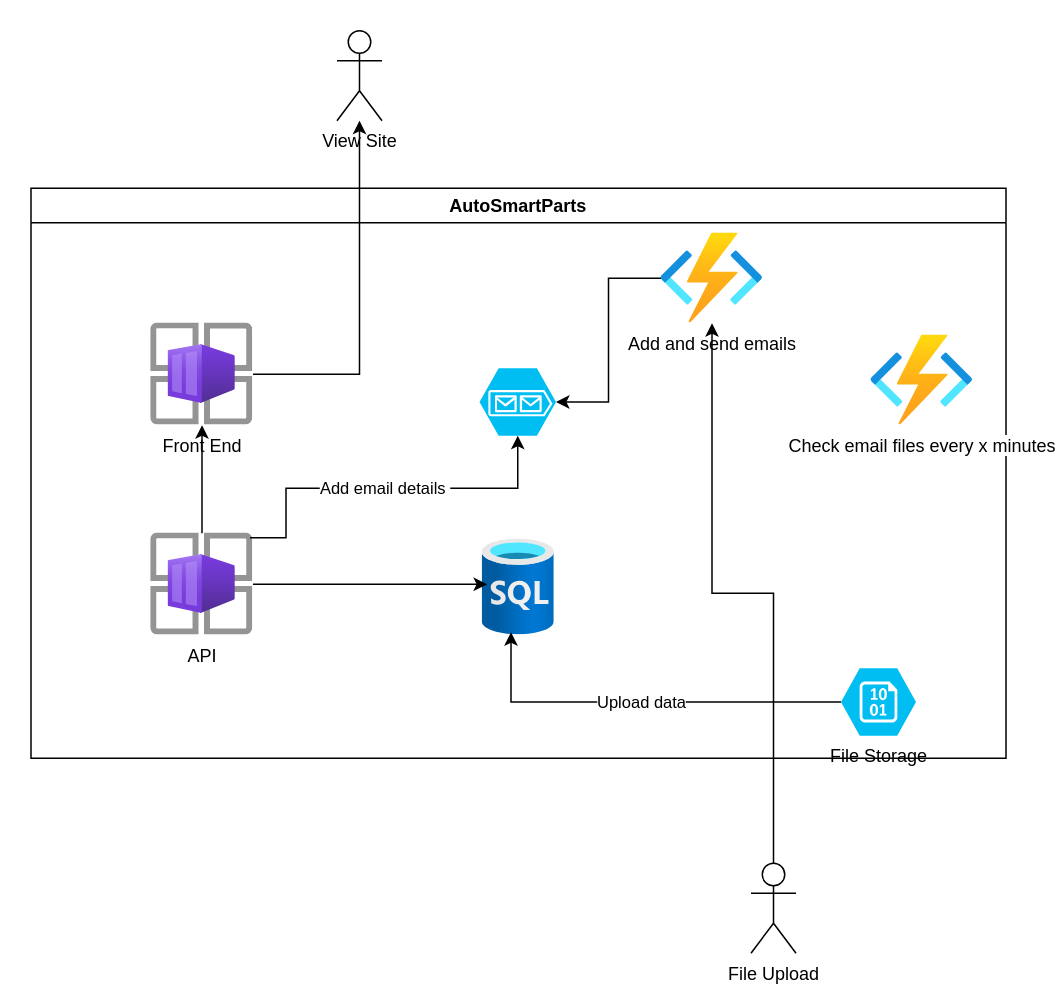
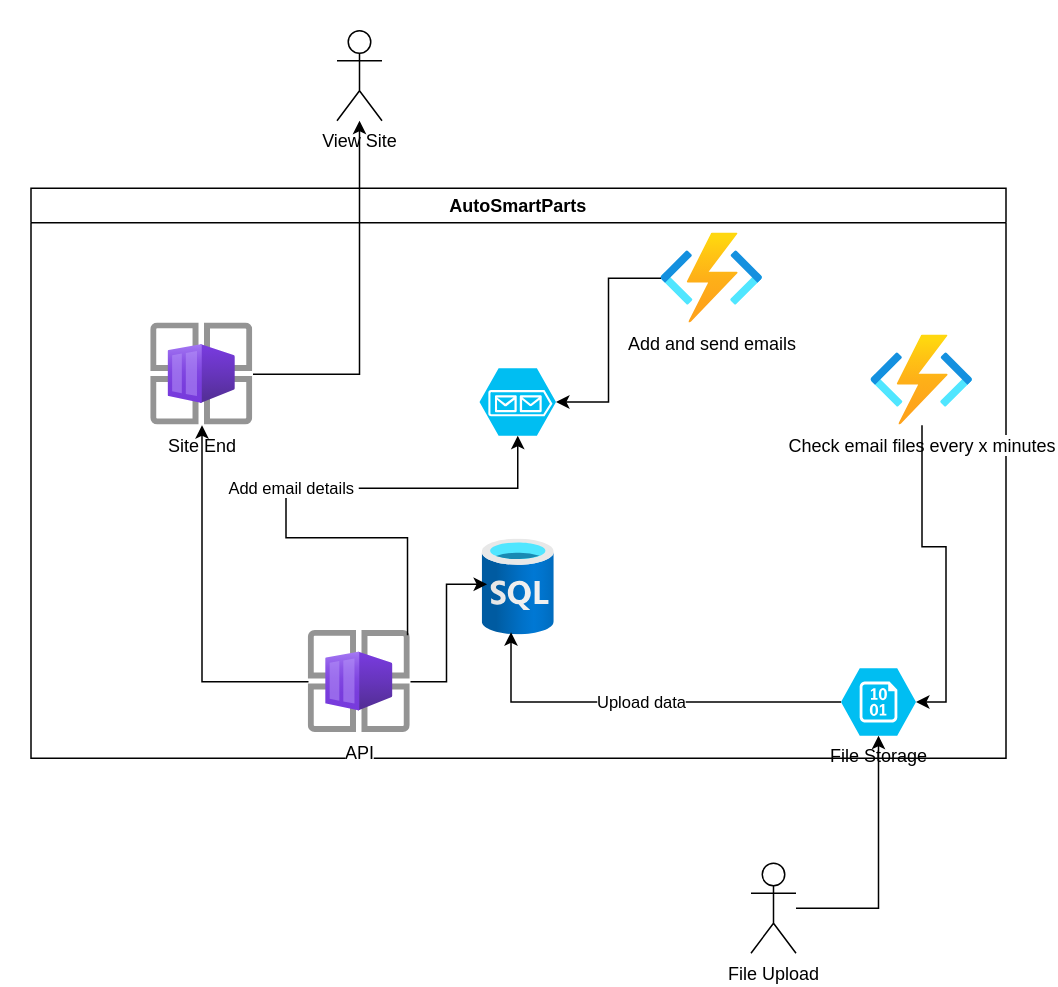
(203, 447) -> (203, 447)
none -> (946, 562)
(202, 584) -> (359, 682)
(748, 593) -> (878, 876)
